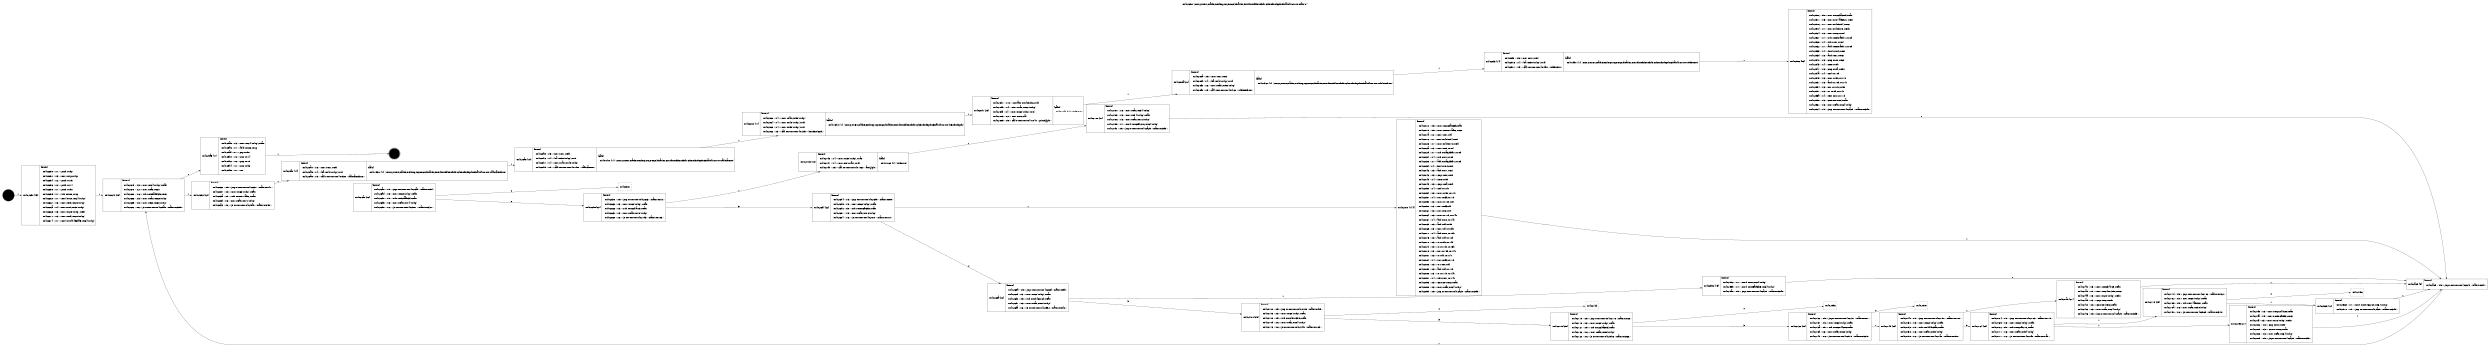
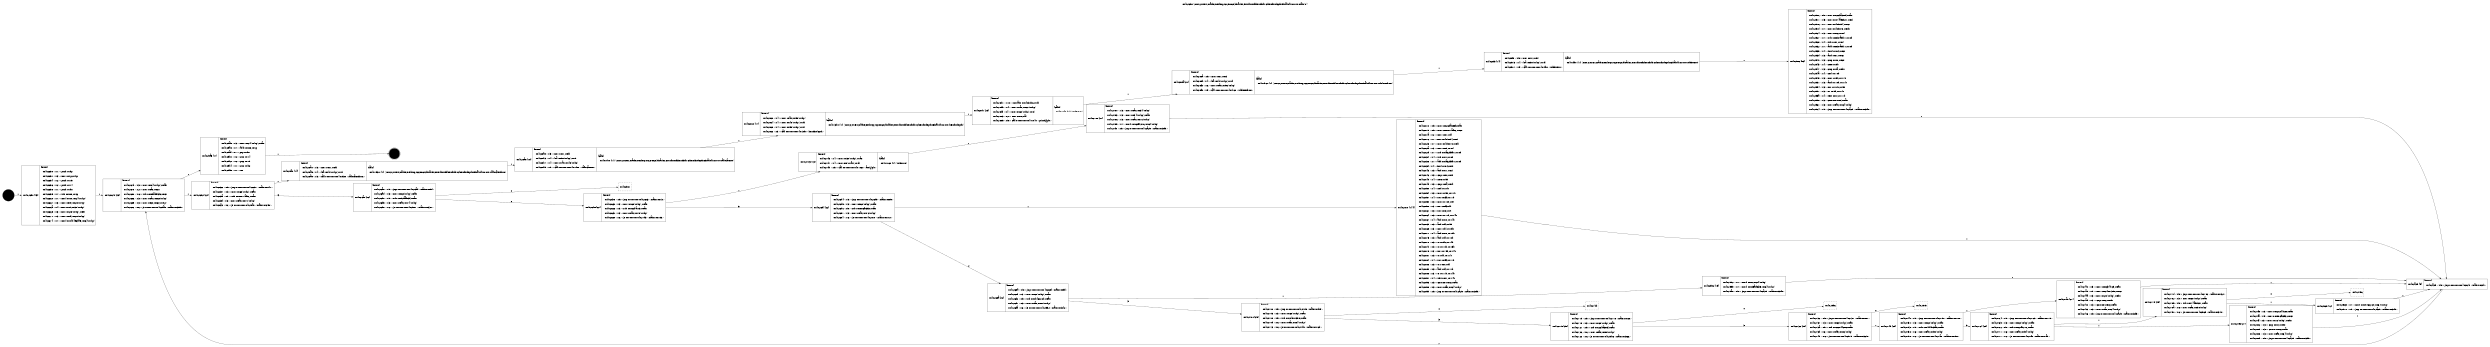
none -> (313, 196)
